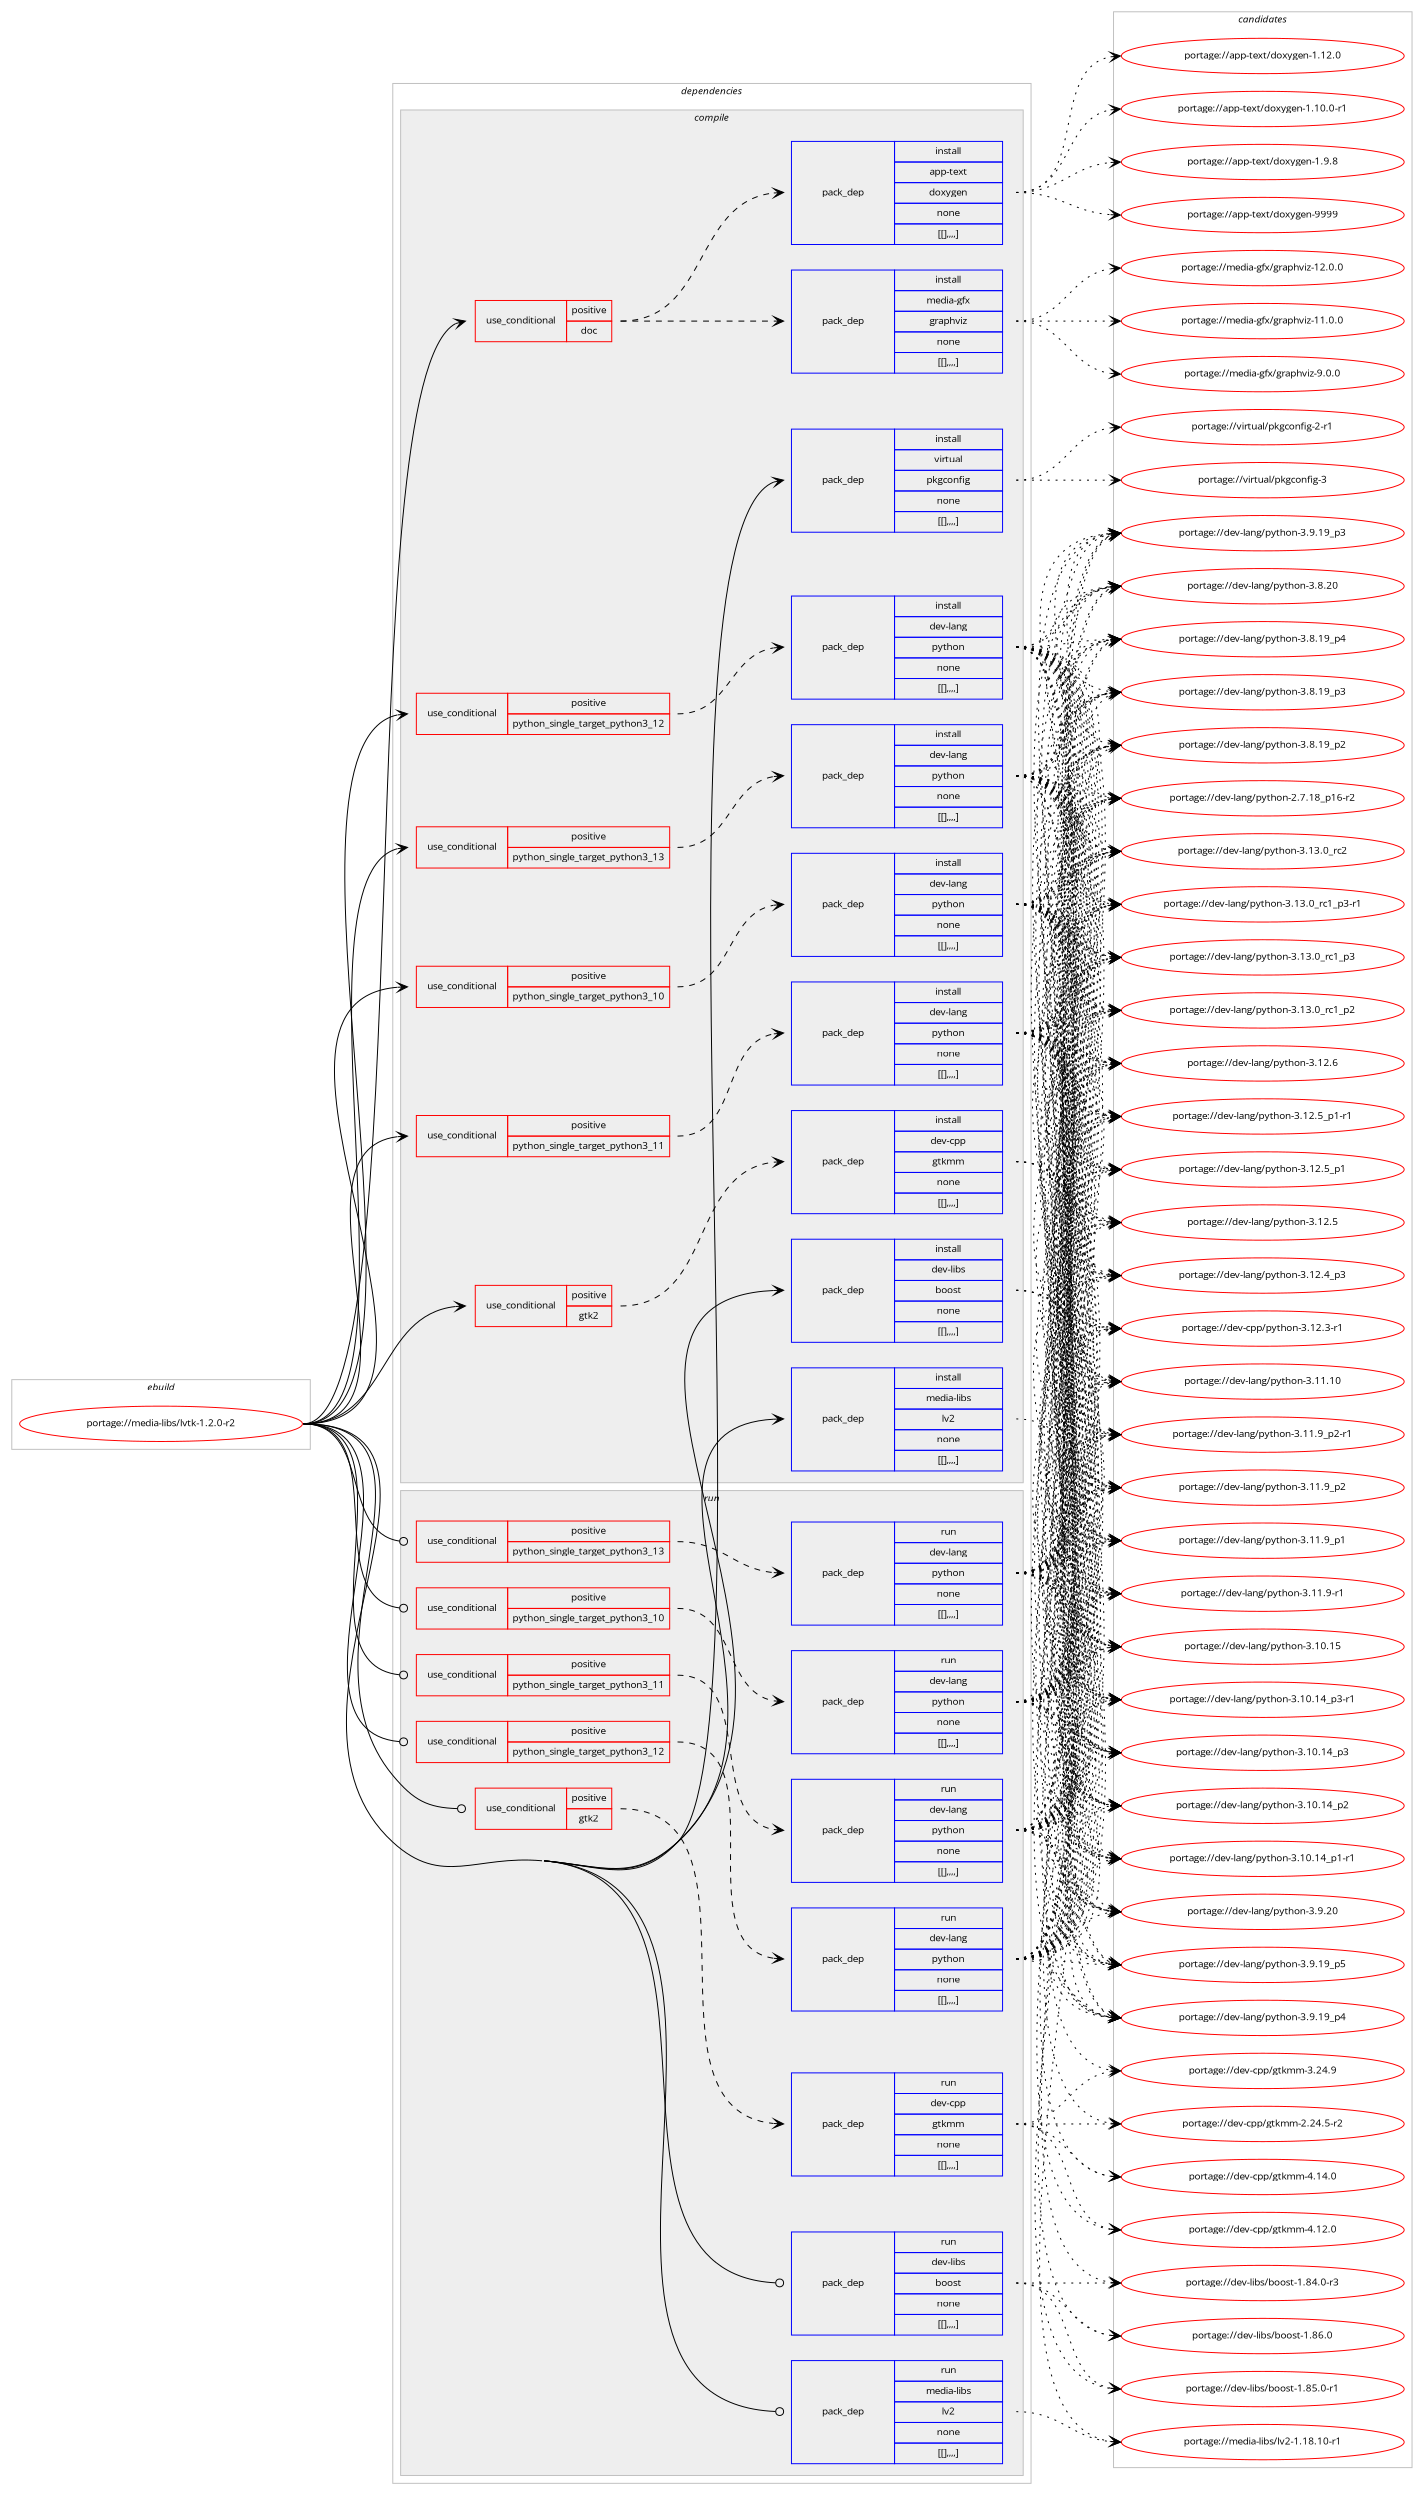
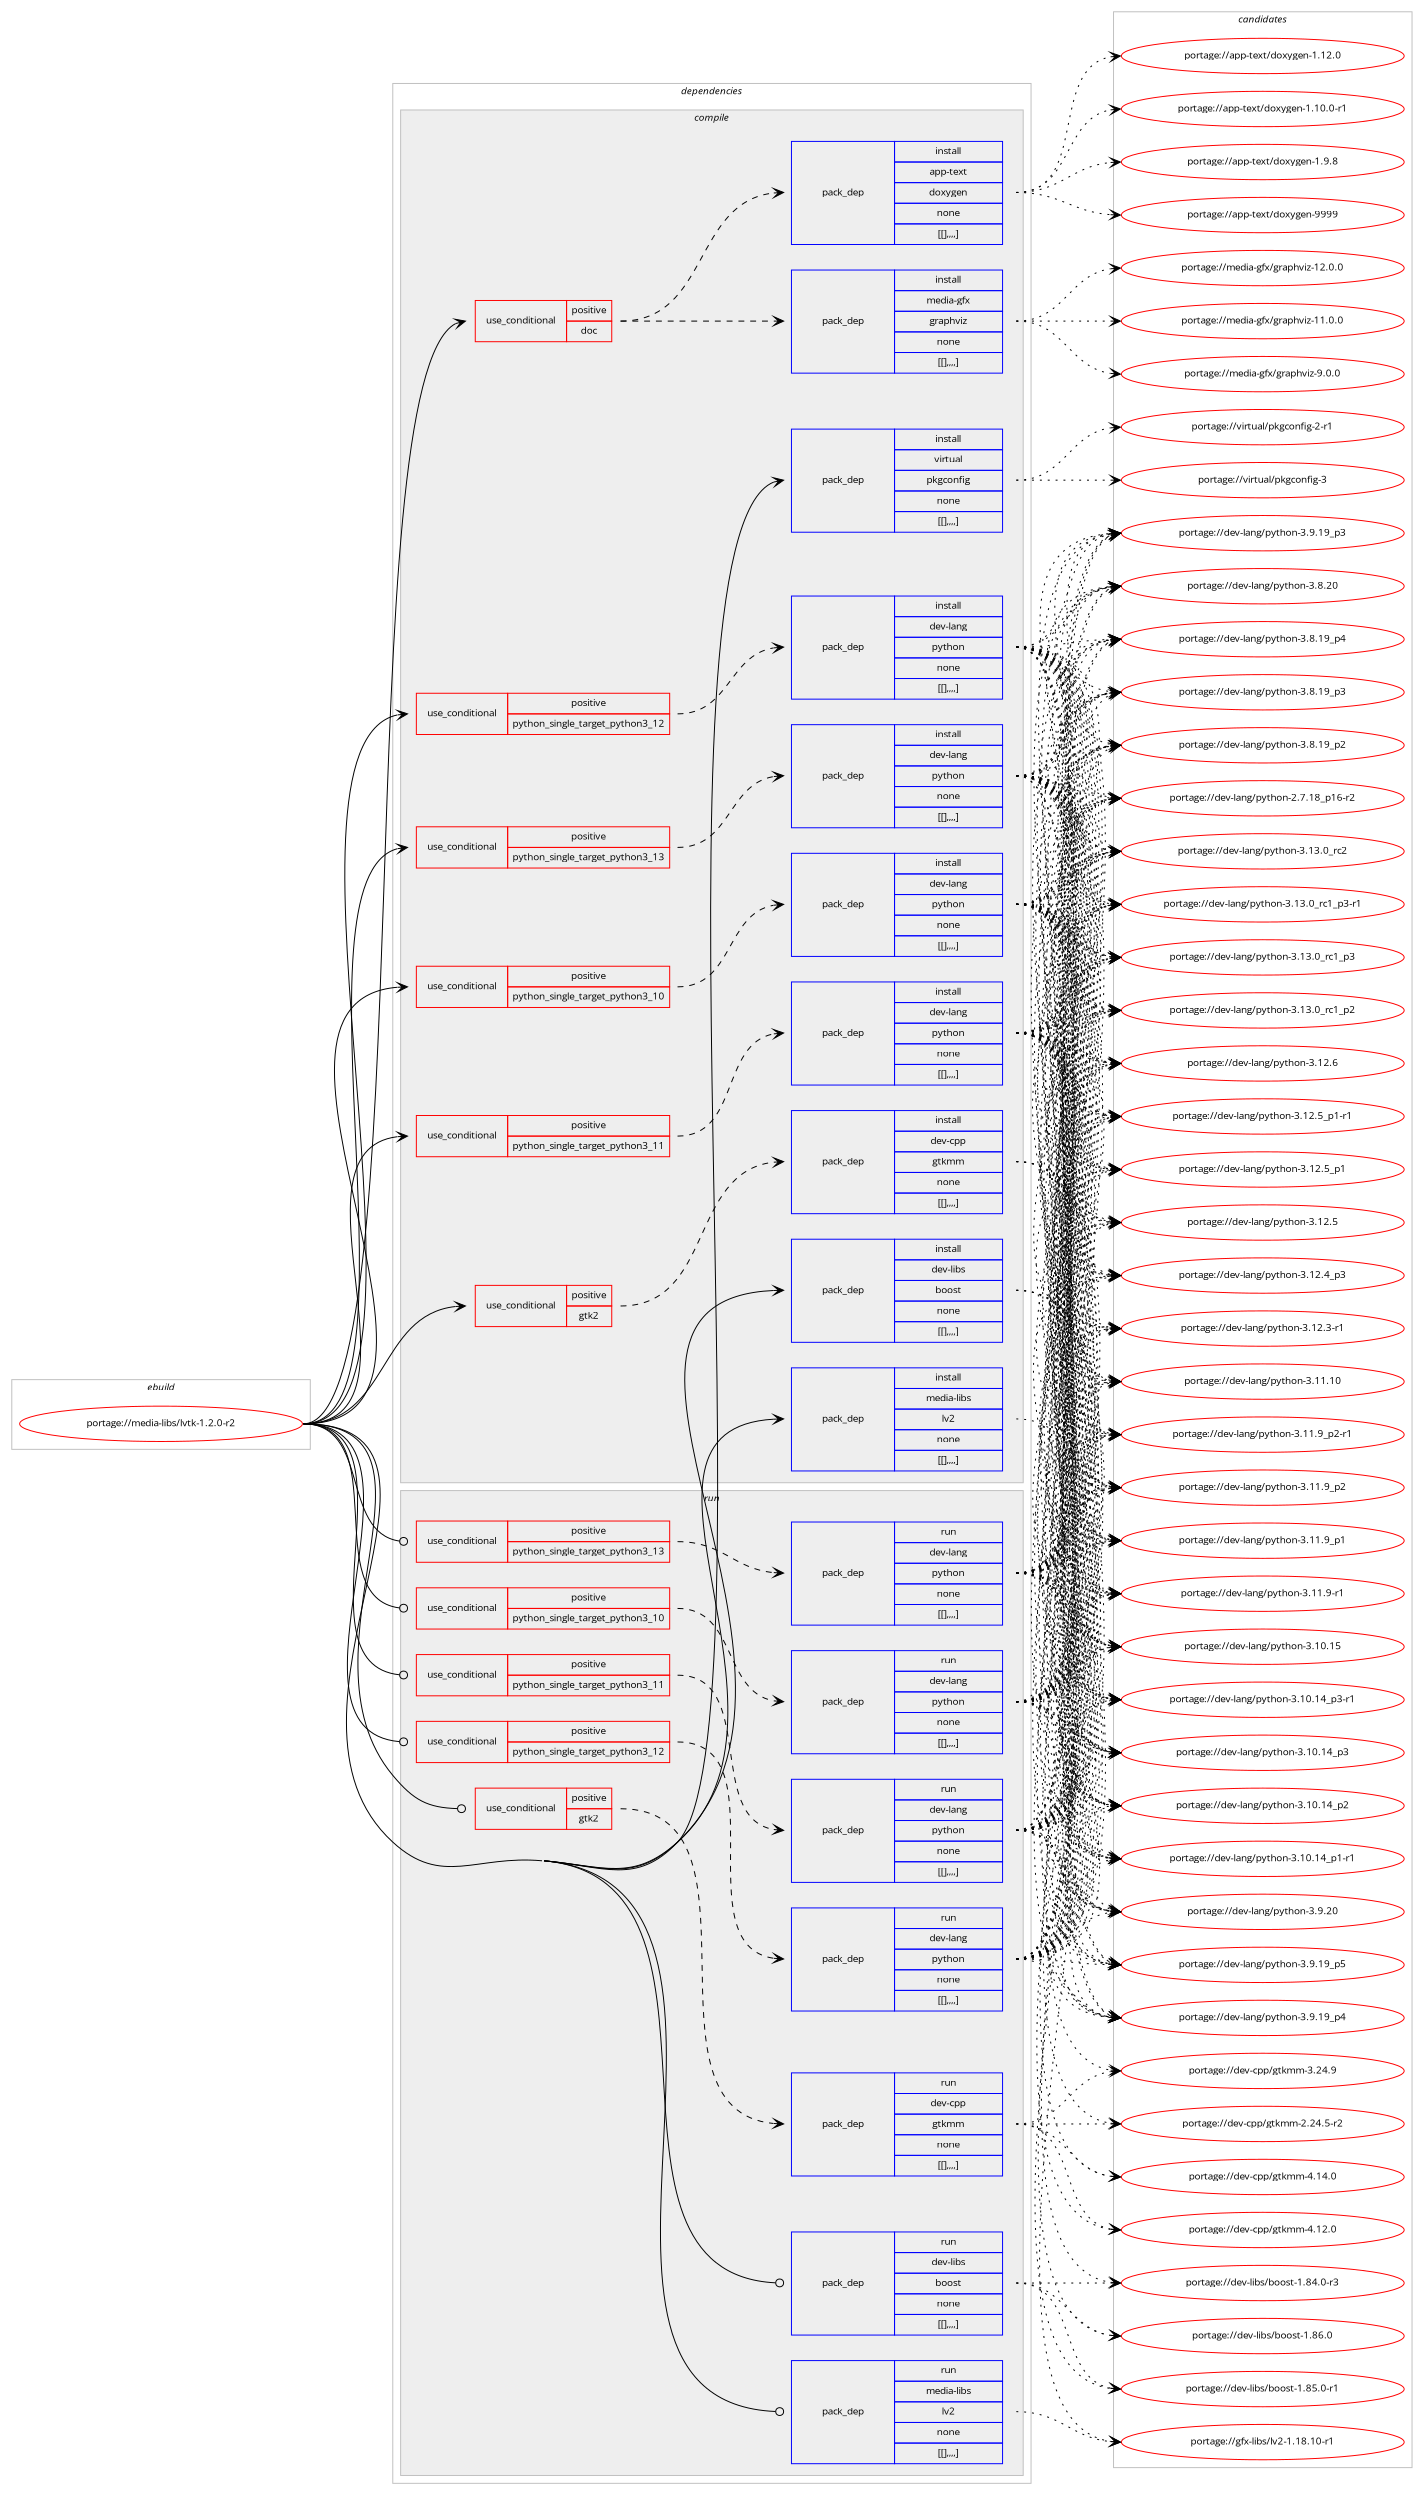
(1263, 1329) -> (1263, 1329)
(1263, 2442) -> (1263, 2442)
